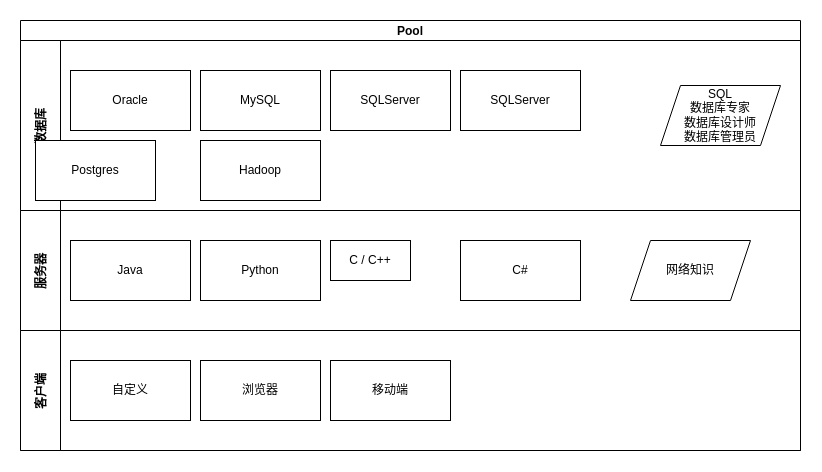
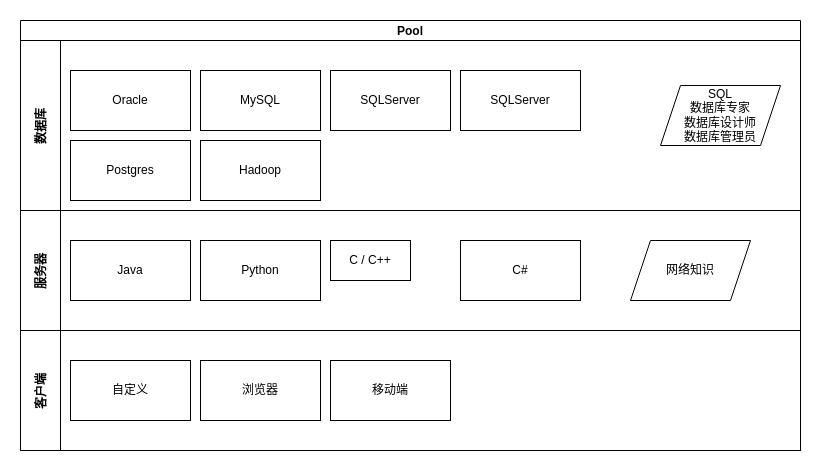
(96, 171) -> (131, 171)
